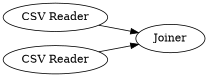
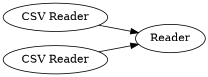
(170, 39) -> (170, 39)
